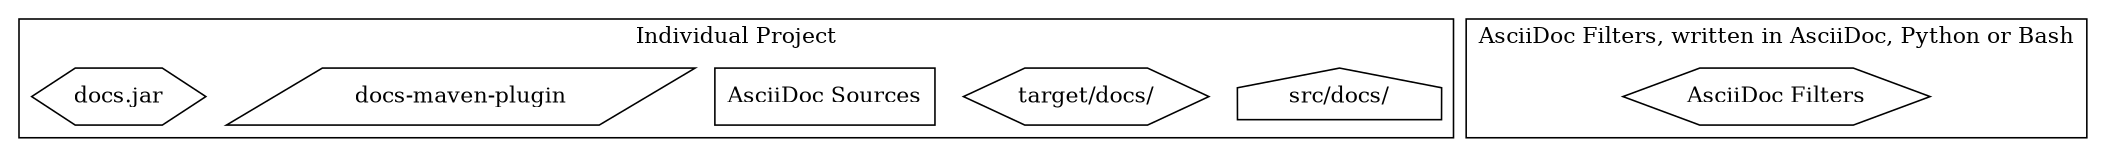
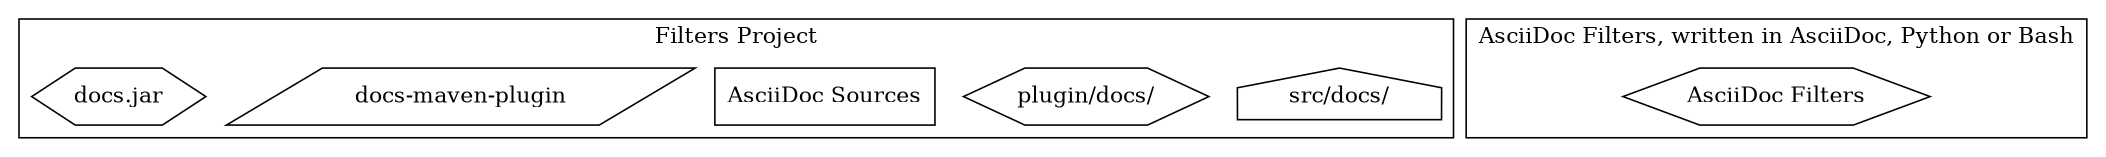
(736, 37) -> (736, 37)
(1086, 97) -> (1086, 97)
